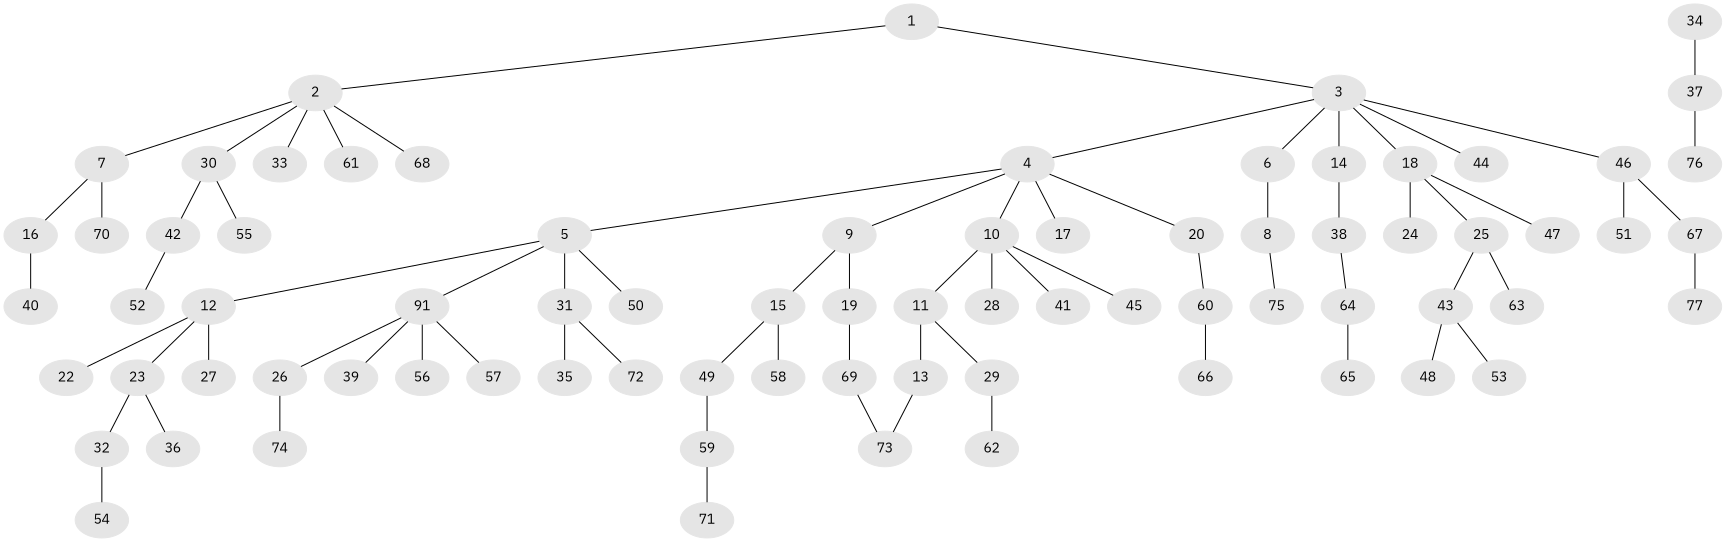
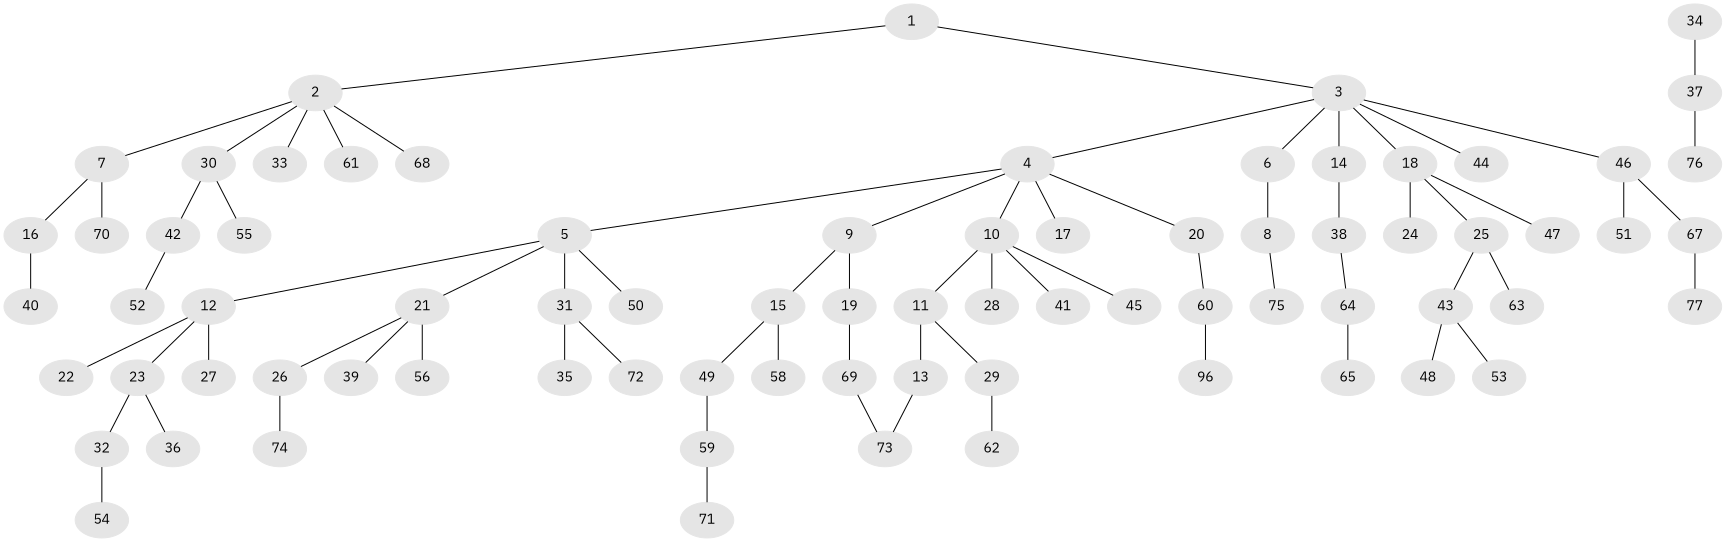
(422, 307) -> (422, 307)
(493, 378) -> none
(1205, 378) -> (1205, 378)
